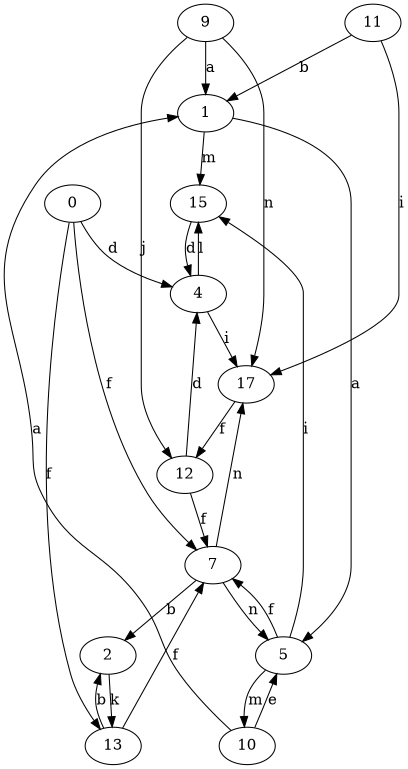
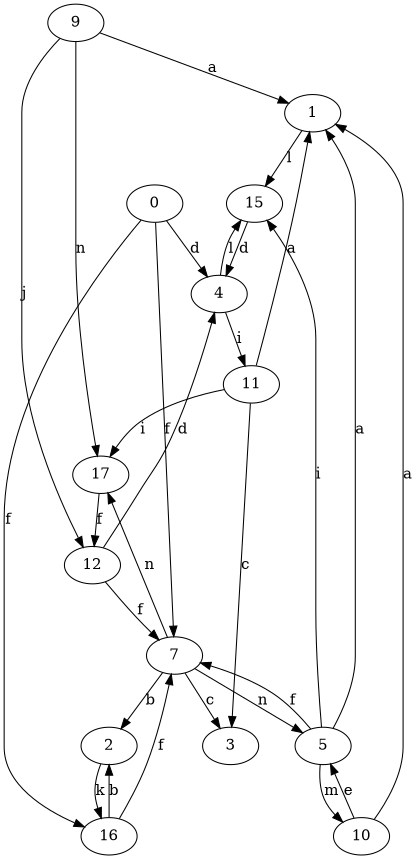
(304, 68) -> (291, 249)
(209, 158) -> (289, 158)
(220, 335) -> (234, 334)
(351, 347) -> (355, 433)
(113, 746) -> (109, 836)
none -> (231, 746)
